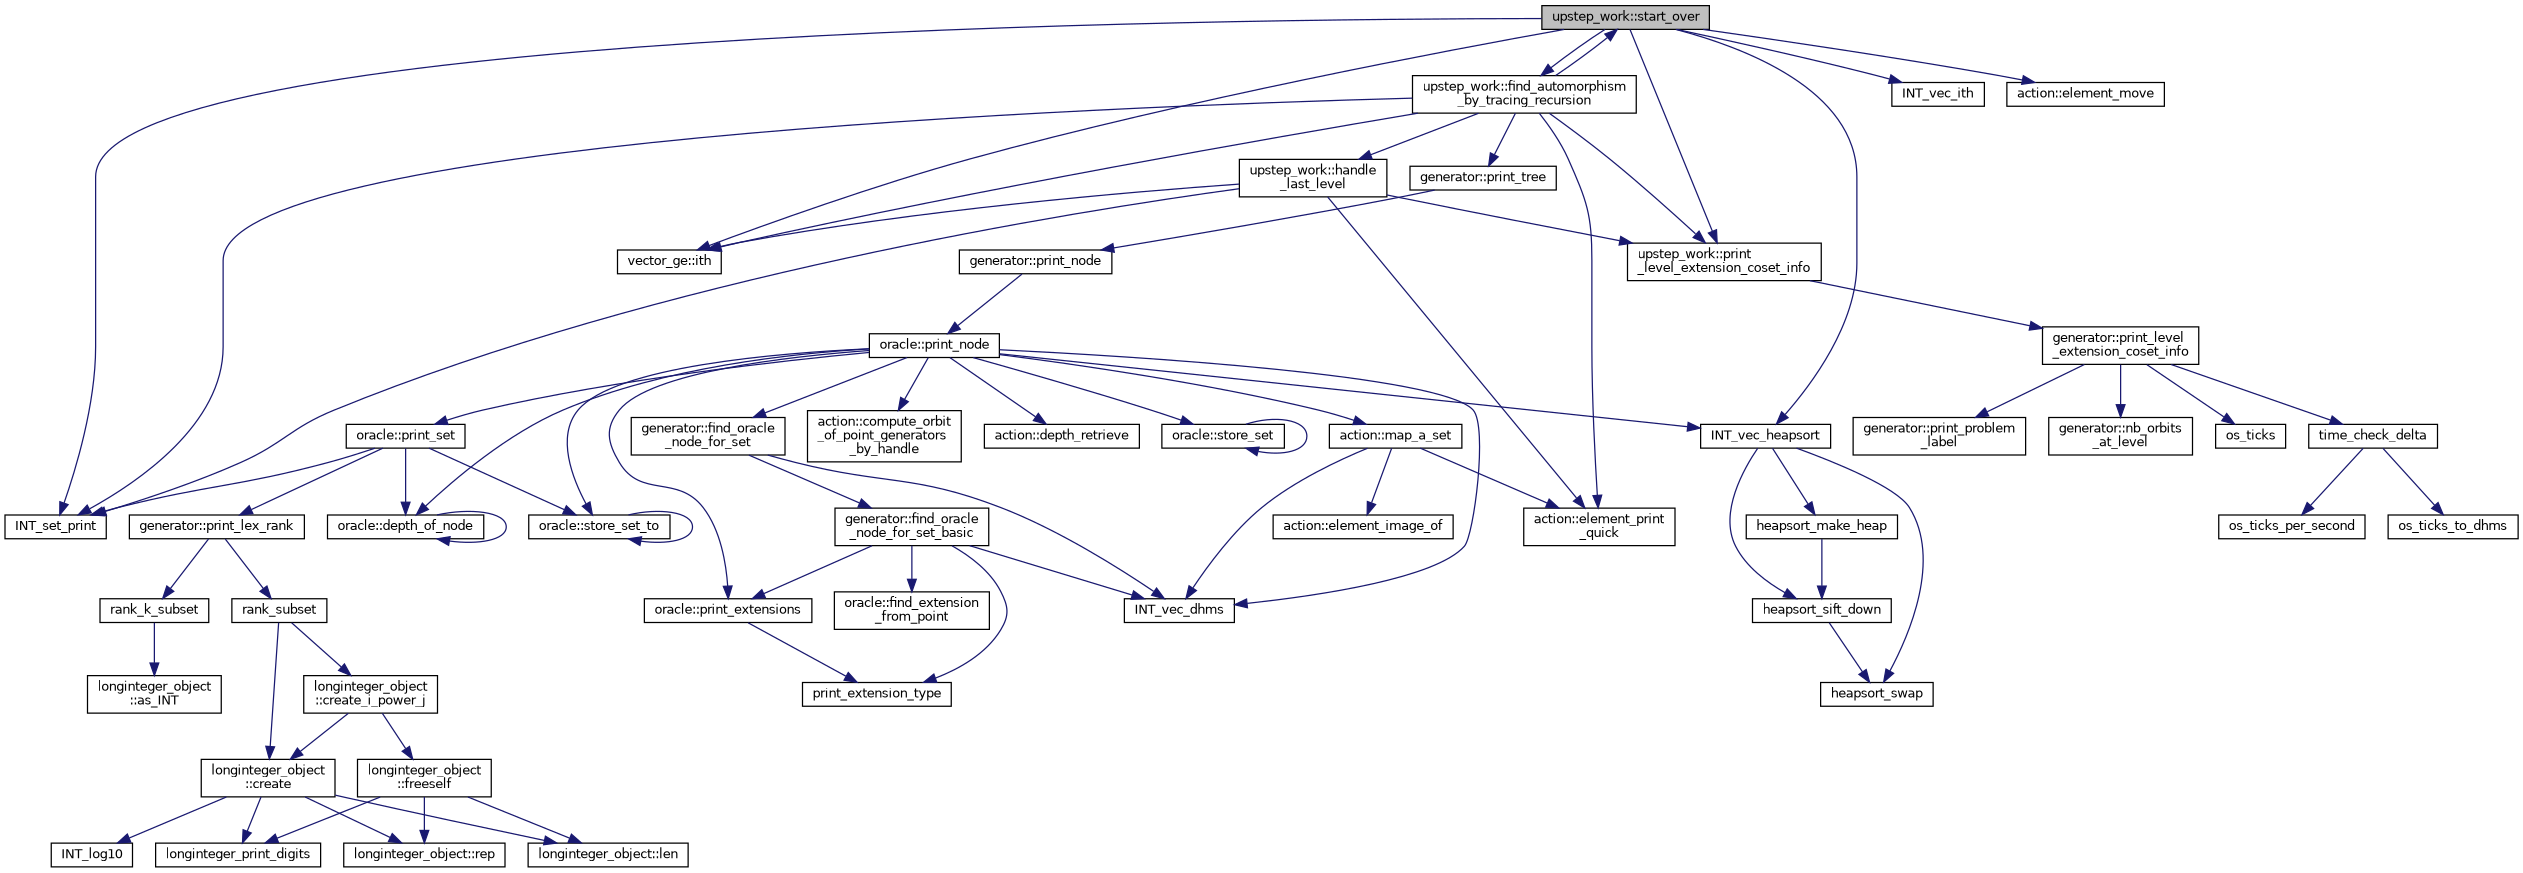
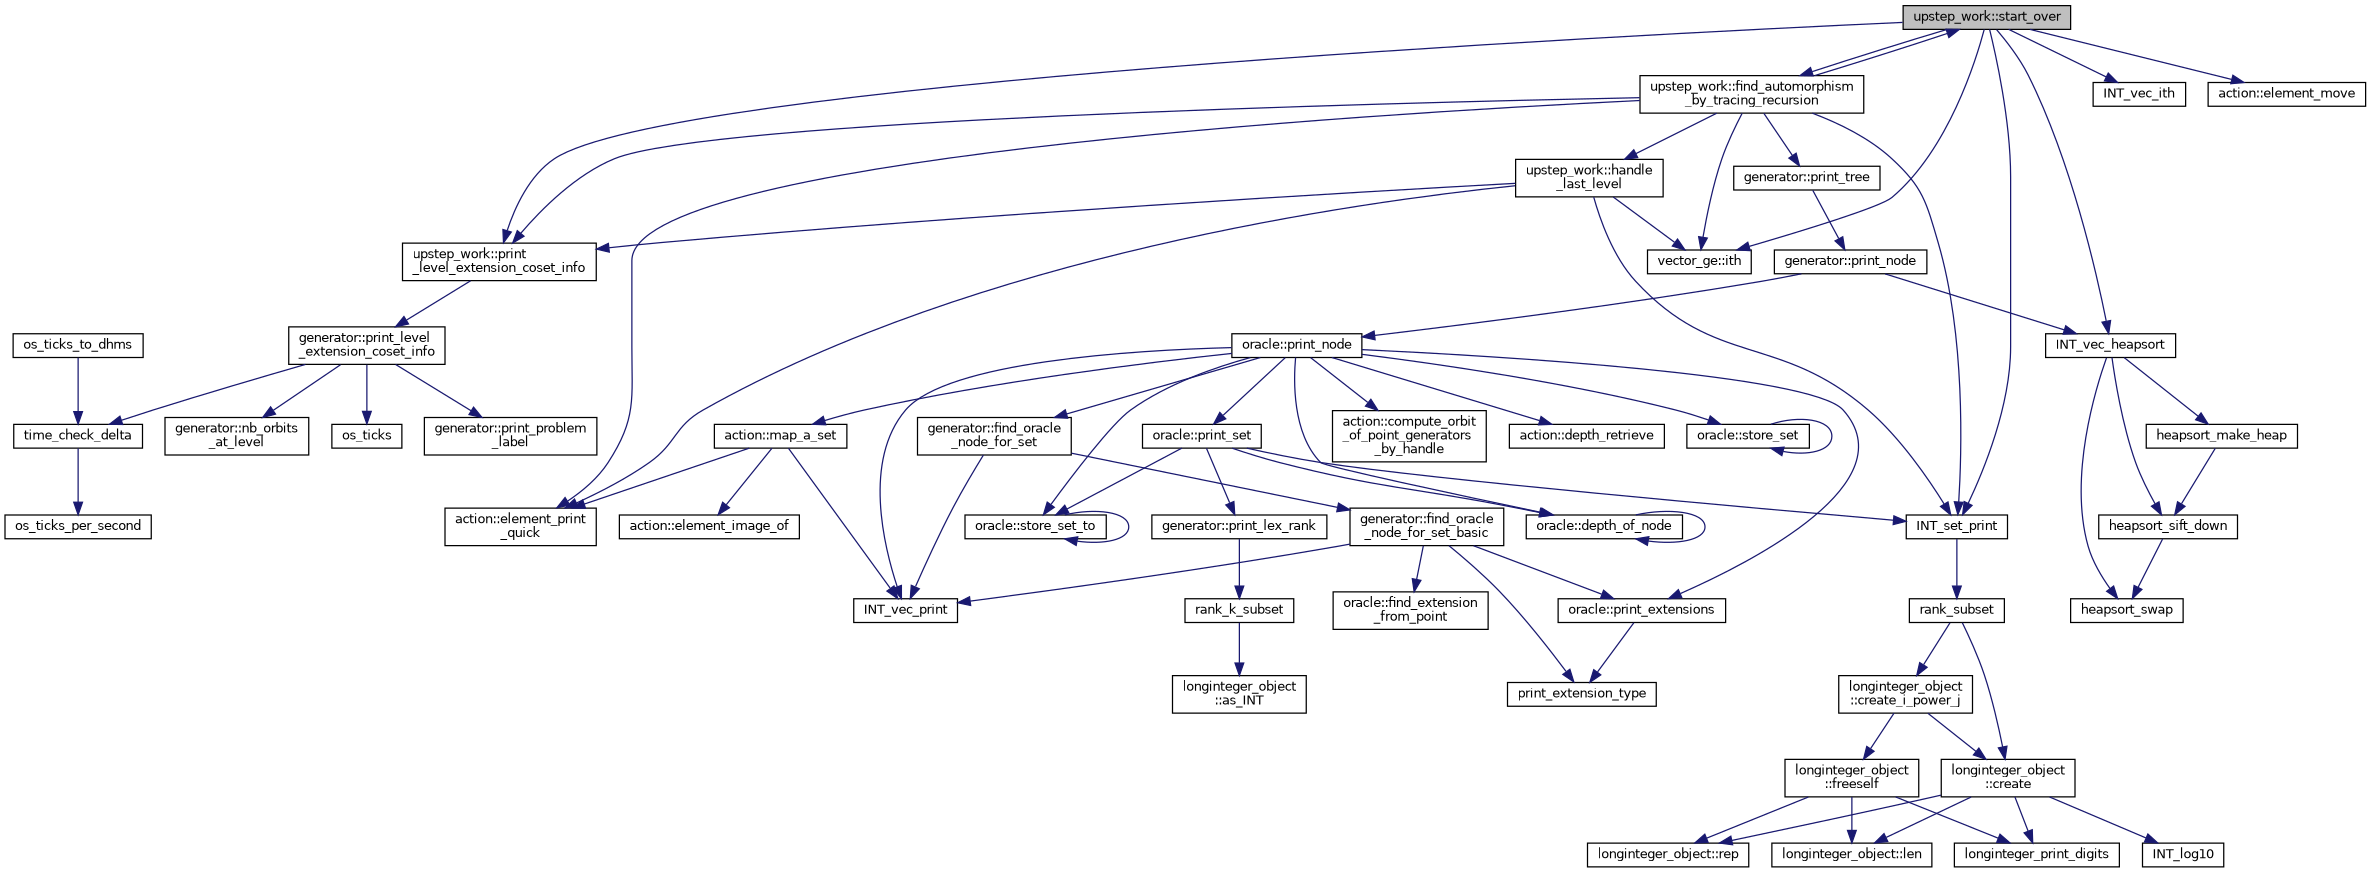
(1343, 390) -> (1975, 302)
(2409, 477) -> (78, 385)
(244, 564) -> (1957, 562)
(1179, 611) -> (906, 611)
